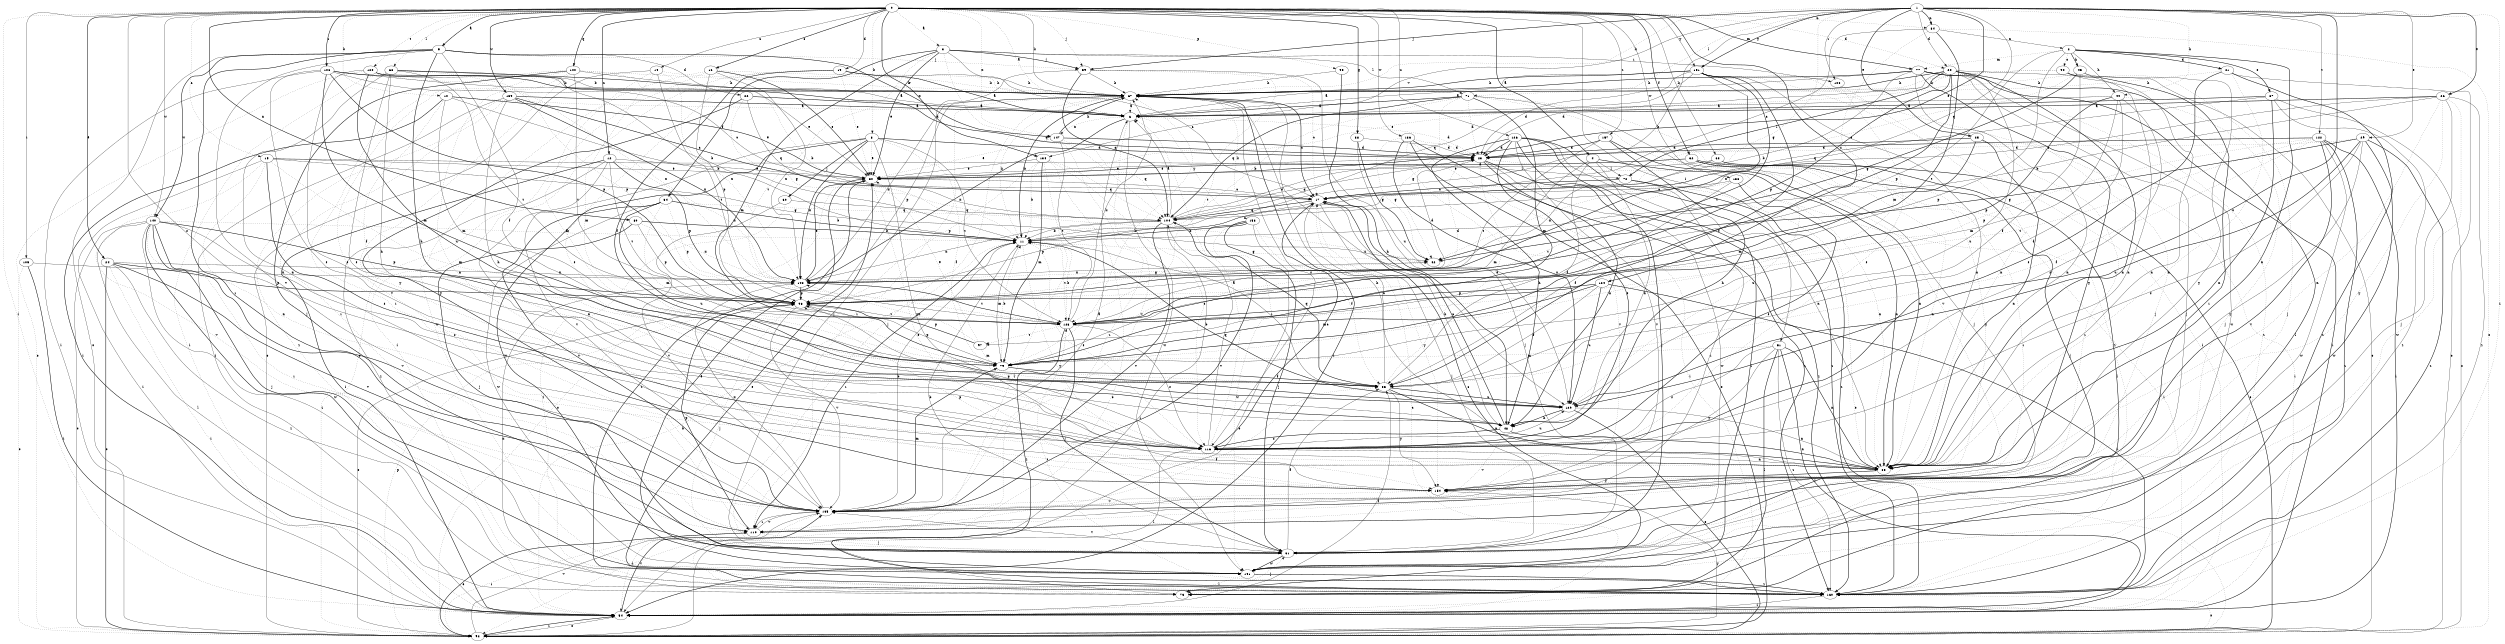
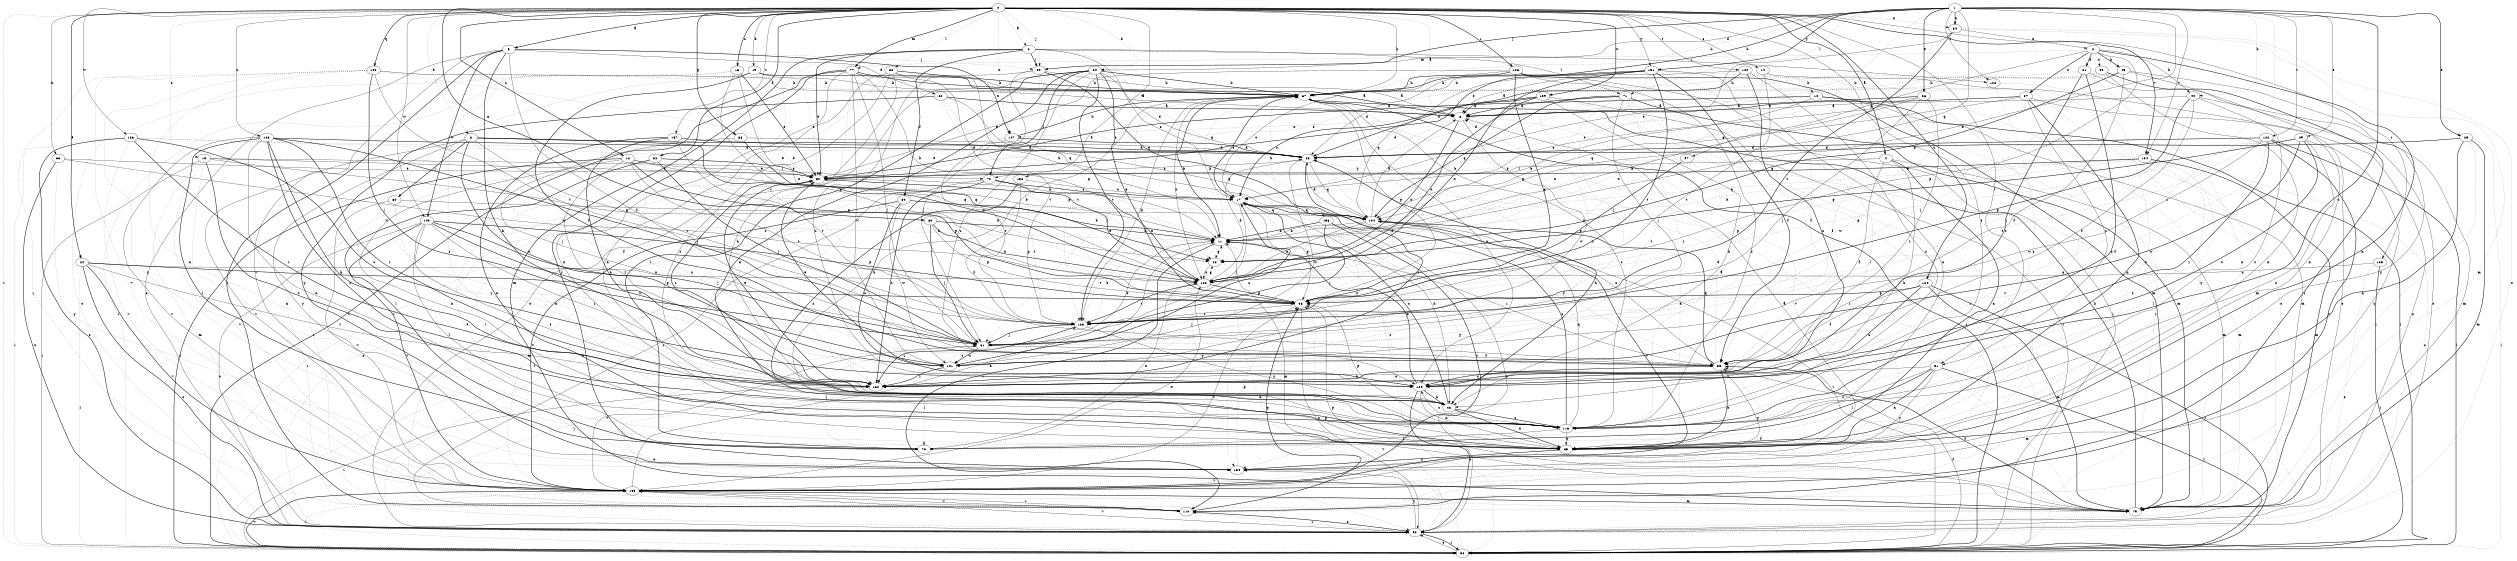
(623, 11) -> (1378, 9)
(1342, 70) -> none
(596, 83) -> (1457, 83)
(582, 160) -> (1083, 245)
(958, 169) -> (1581, 173)
(1121, 173) -> (1192, 175)
none -> (983, 196)
none -> (1114, 204)
(1120, 252) -> (1926, 199)
(714, 258) -> (1061, 262)
(1024, 335) -> (1454, 310)
none -> (1596, 431)
(2297, 459) -> (2099, 264)
(2286, 515) -> none
